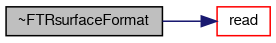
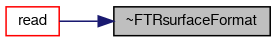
(182, 21) -> (79, 21)
